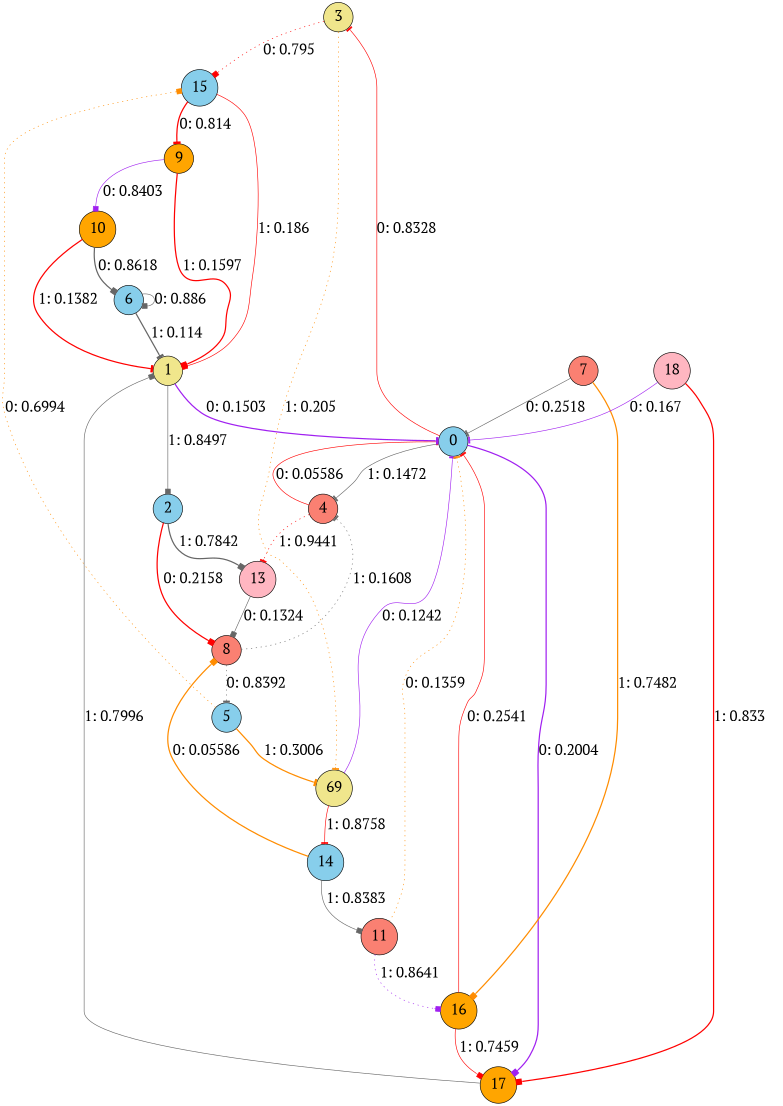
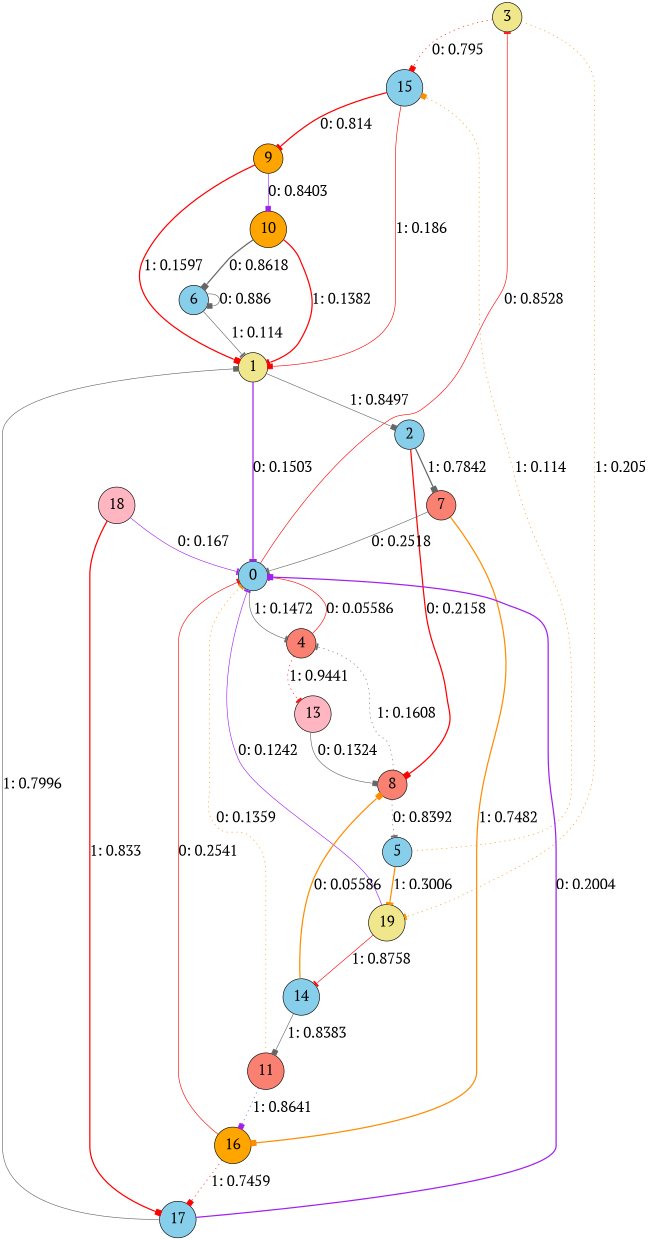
(412, 229) -> (539, 300)
(147, 334) -> (222, 332)
(40, 408) -> (548, 468)
(193, 558) -> (424, 467)
(539, 738) -> (556, 932)
(334, 788) -> (387, 923)
(459, 1055) -> (207, 1180)
(498, 1085) -> (178, 1220)
